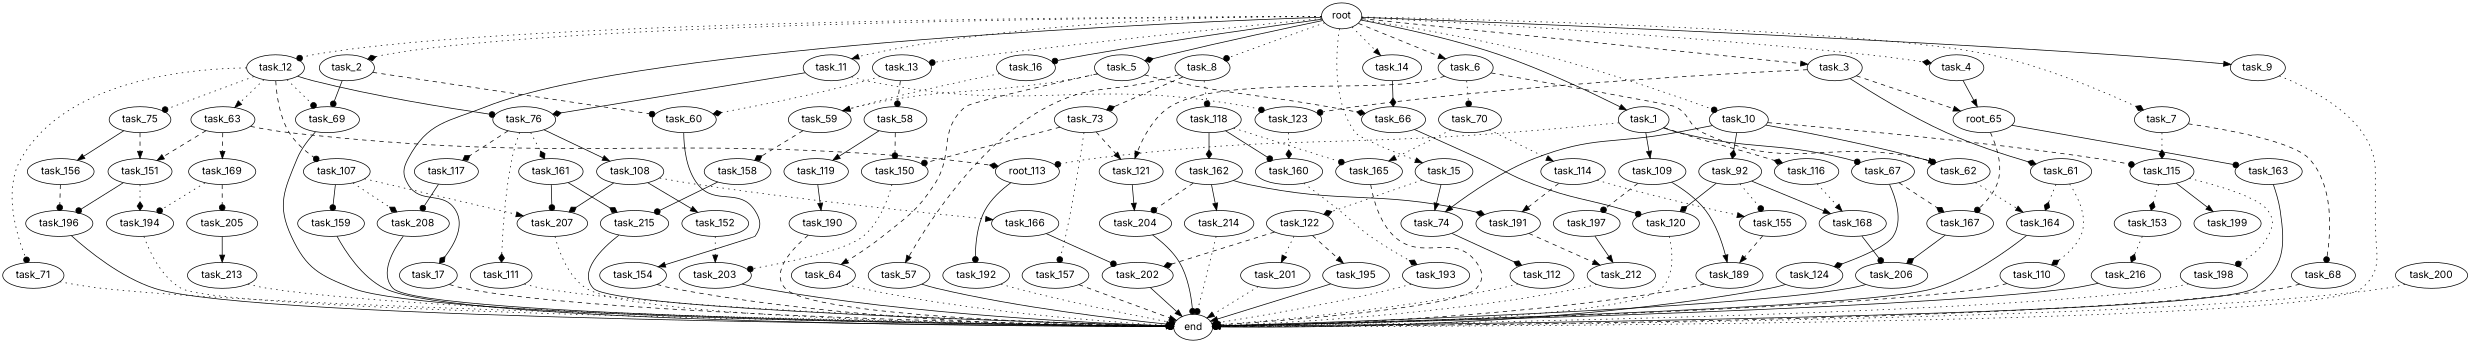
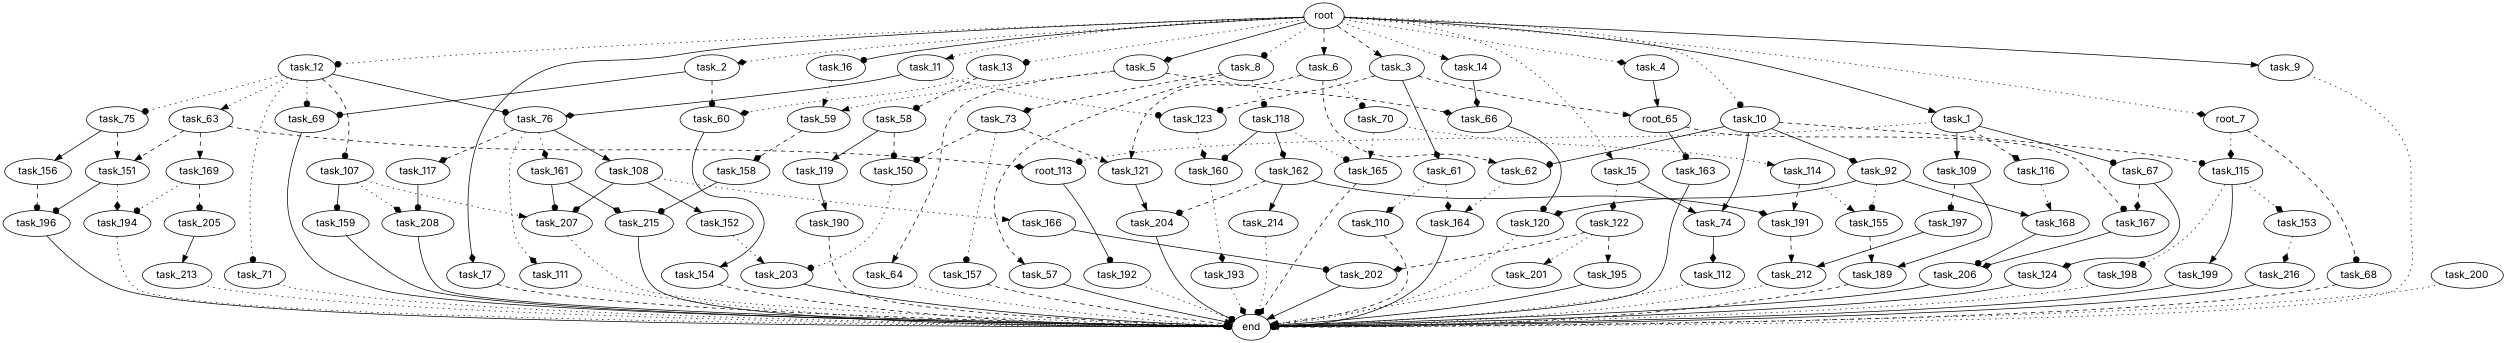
(2162, 120) -> (2231, 120)
none -> (1726, 317)
